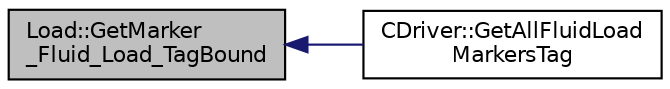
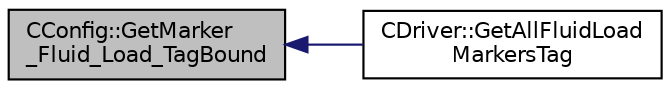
(147, 45) -> (147, 45)
